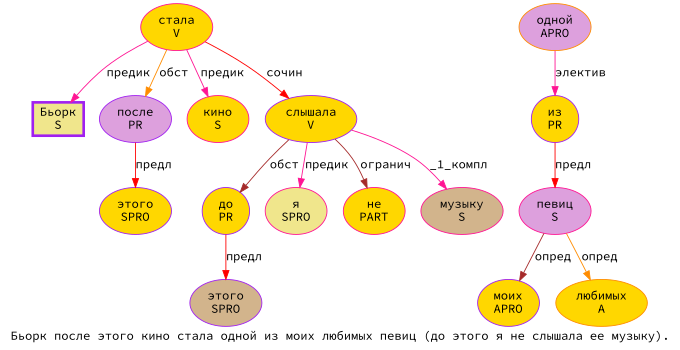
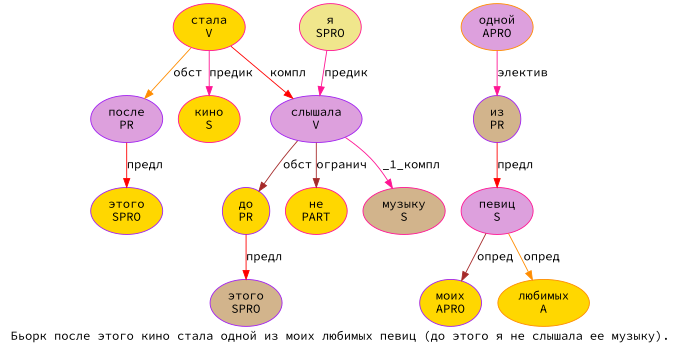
(285, 73) -> (288, 73)
(58, 119) -> none
(311, 119) -> (316, 119)
(555, 119) -> (497, 119)
(304, 161) -> (324, 69)
